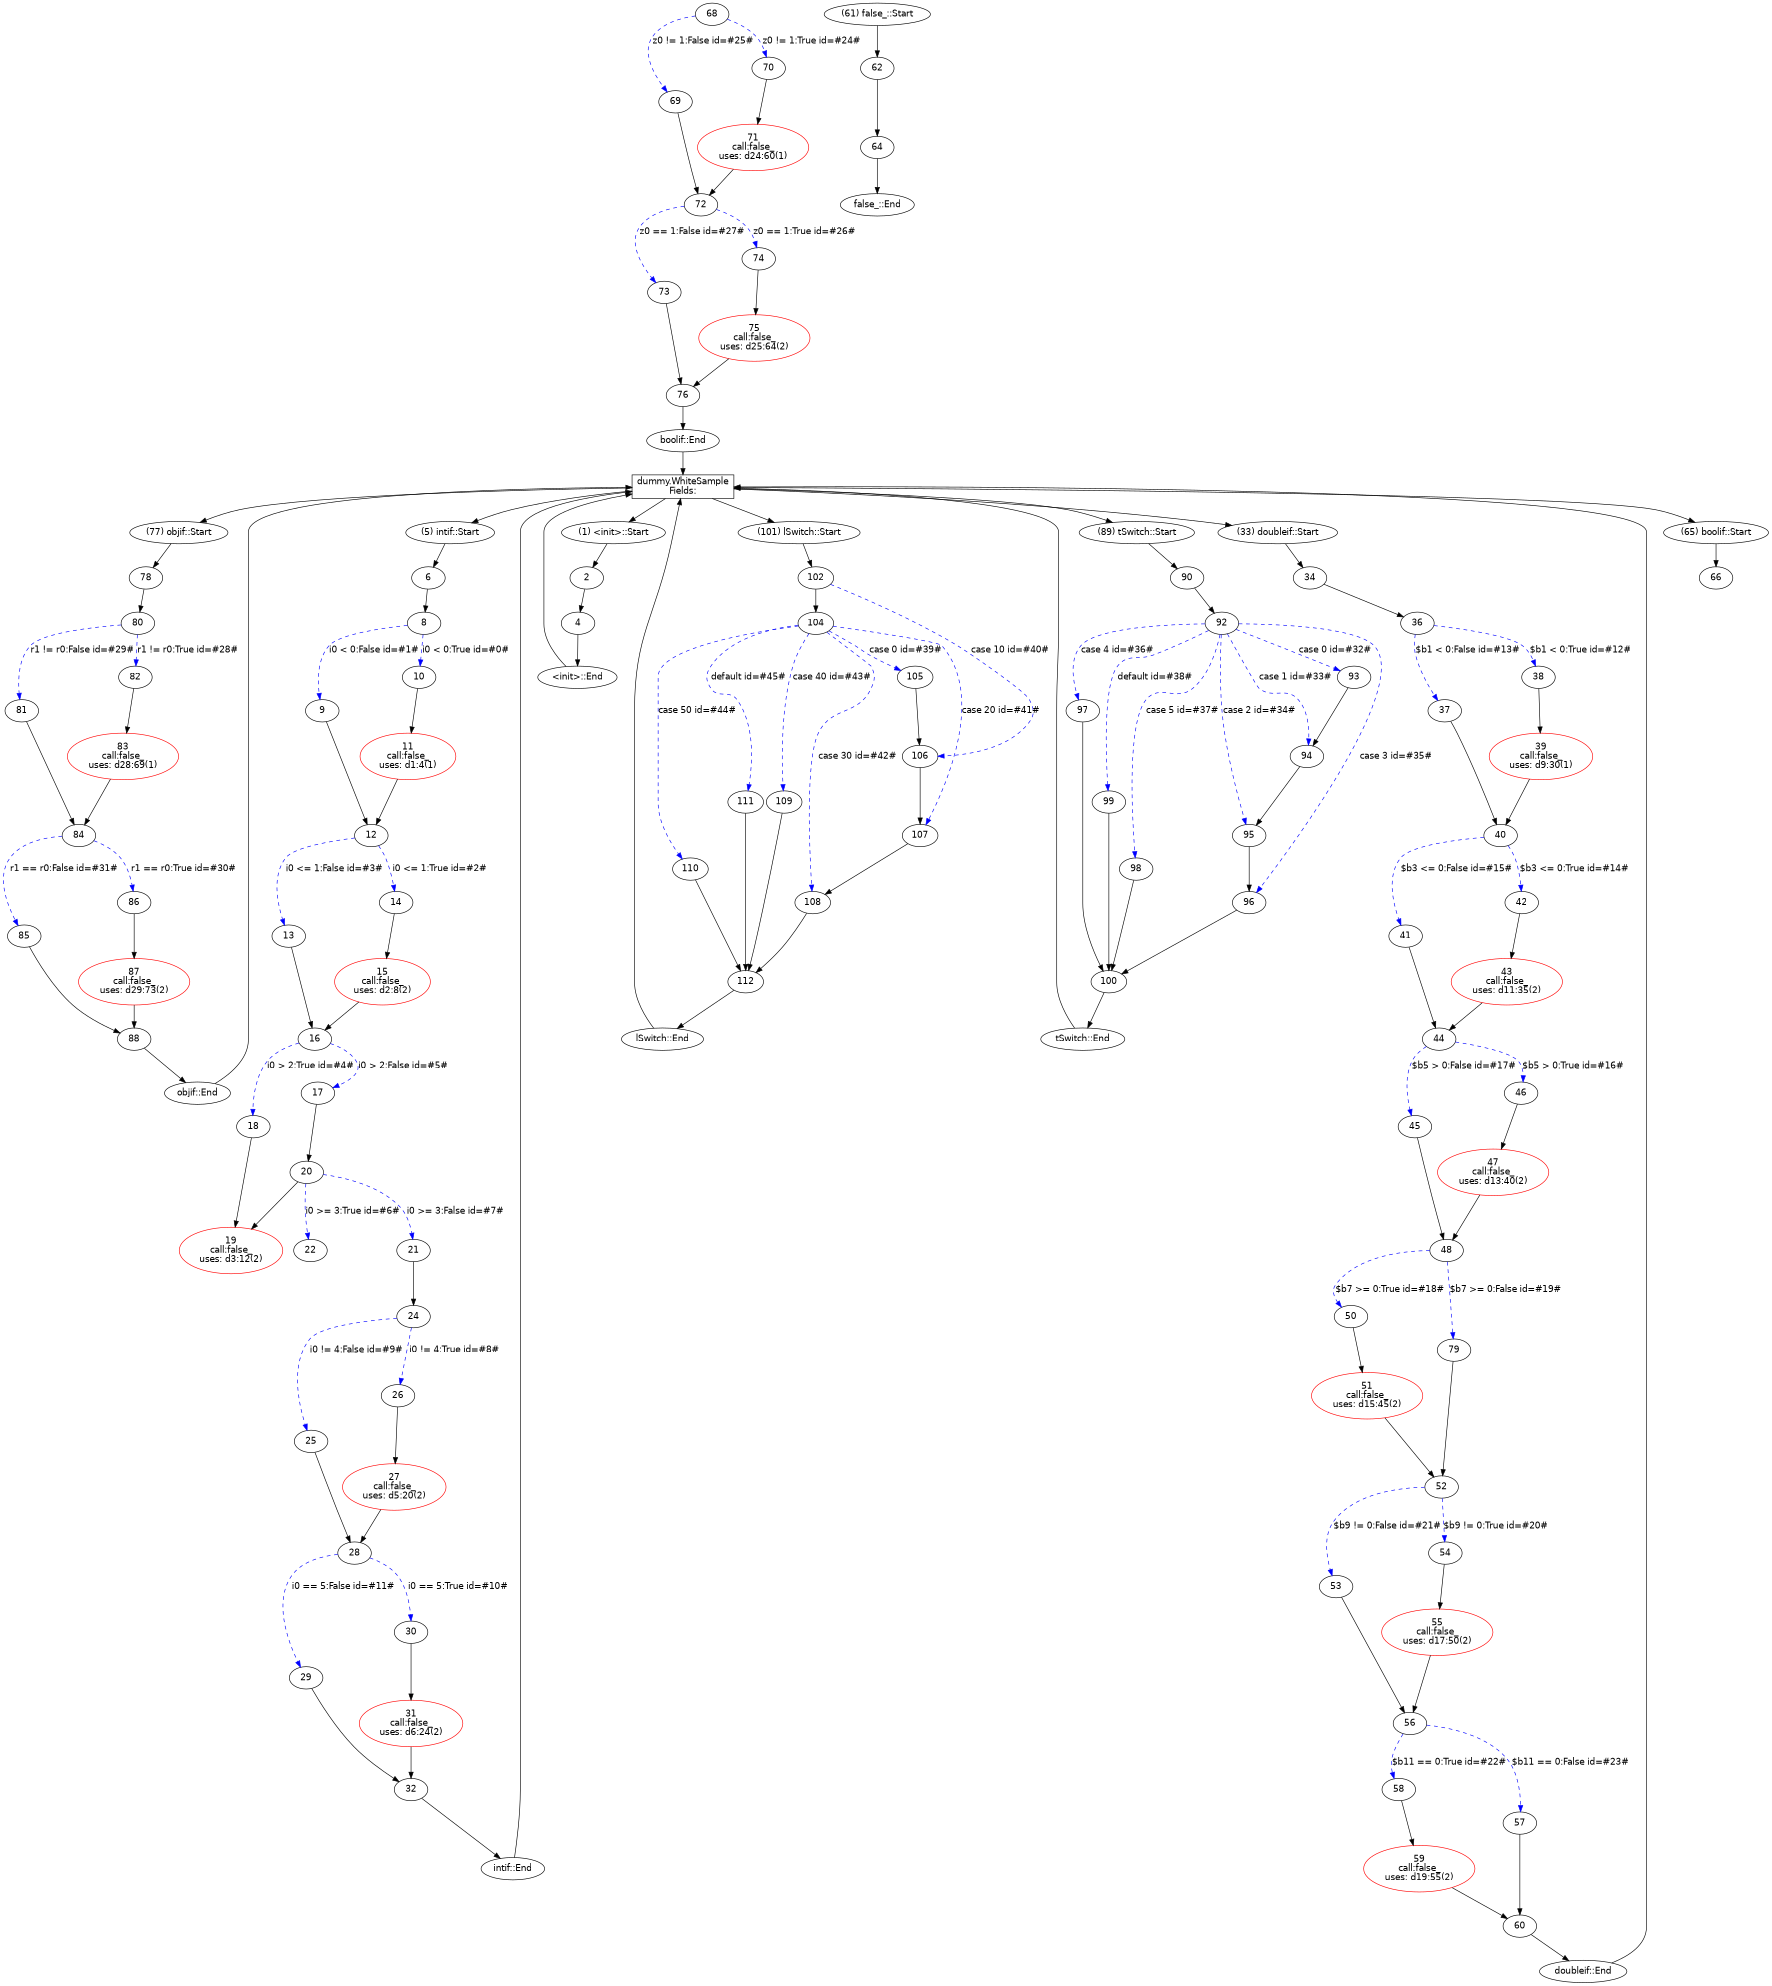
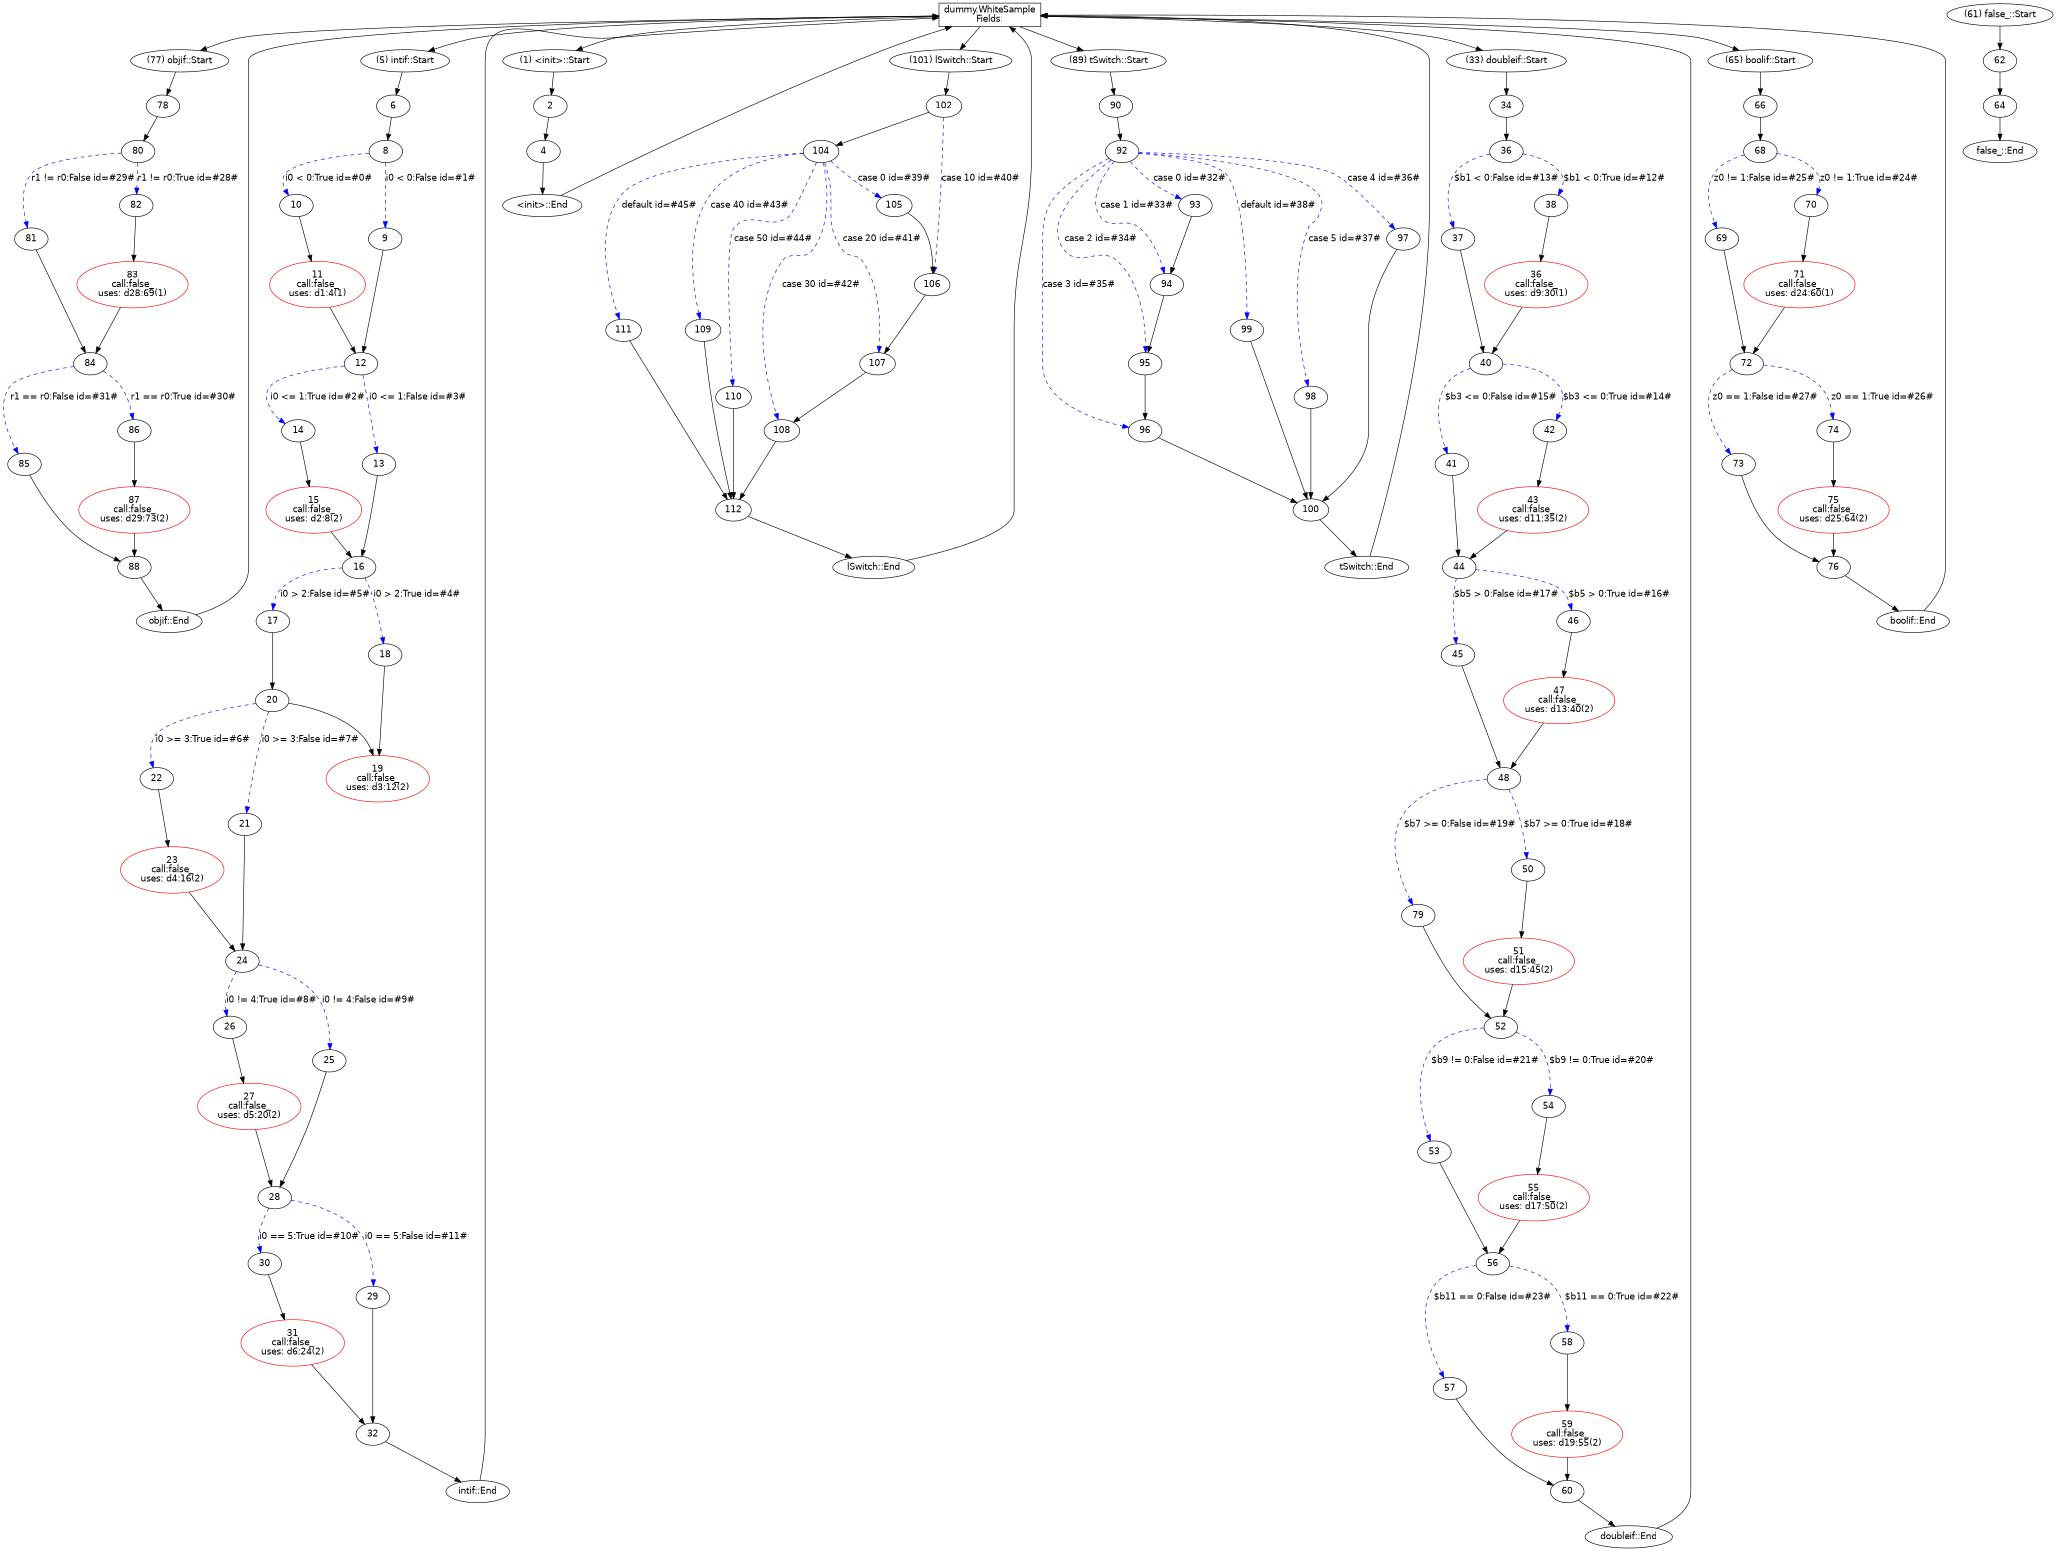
none -> (1760, 126)
(1541, 756) -> (1536, 285)
none -> (172, 870)
